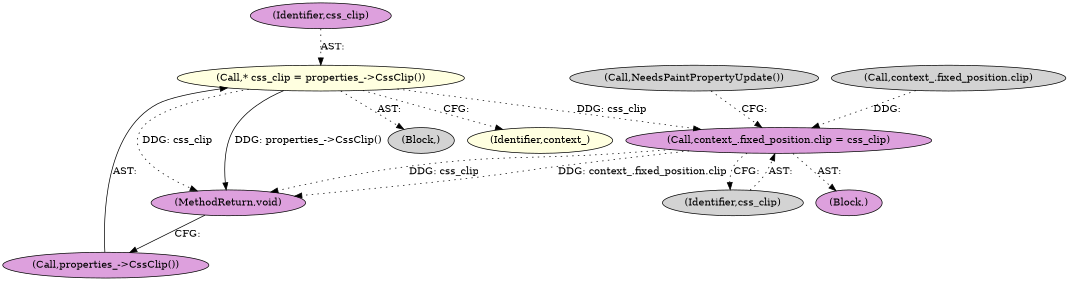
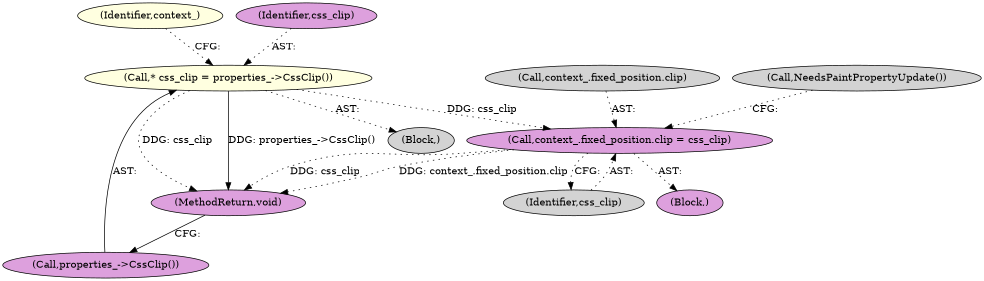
(429, 109) -> (186, 45)
(889, 109) -> (625, 109)
